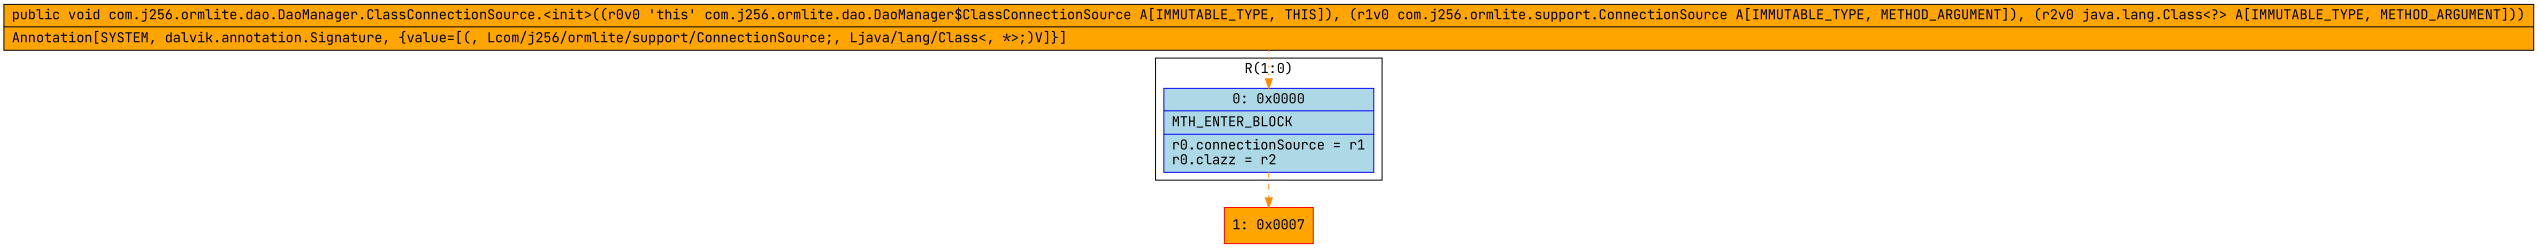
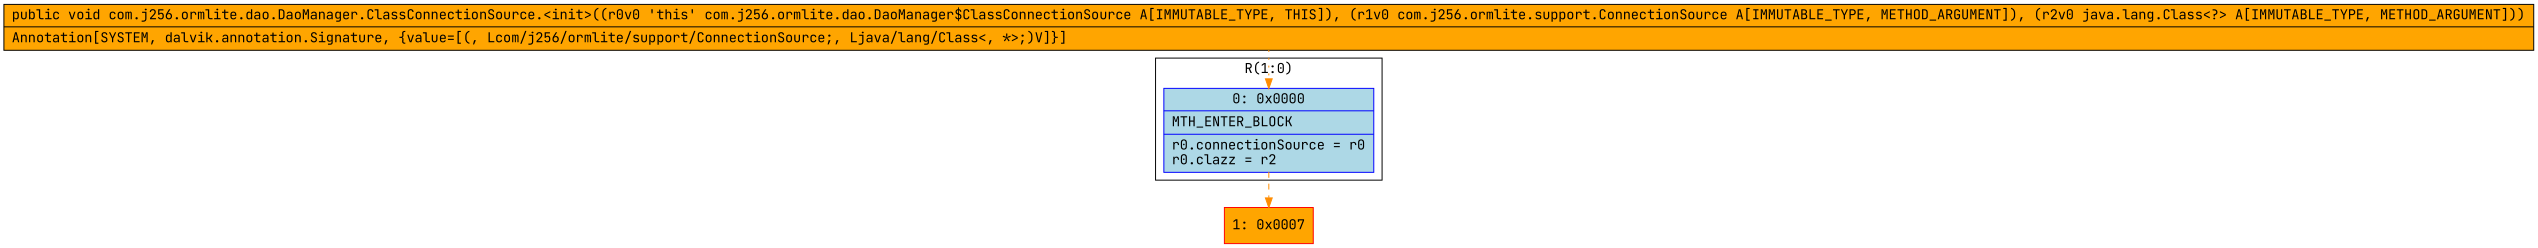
(1269, 145) -> (1269, 145)
